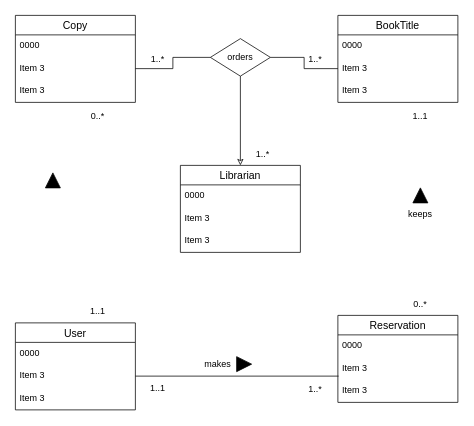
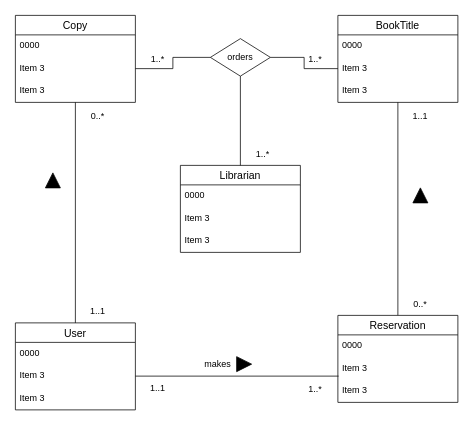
(240, 159) -> (240, 160)
none -> (398, 210)
none -> (75, 214)
(420, 214) -> none
